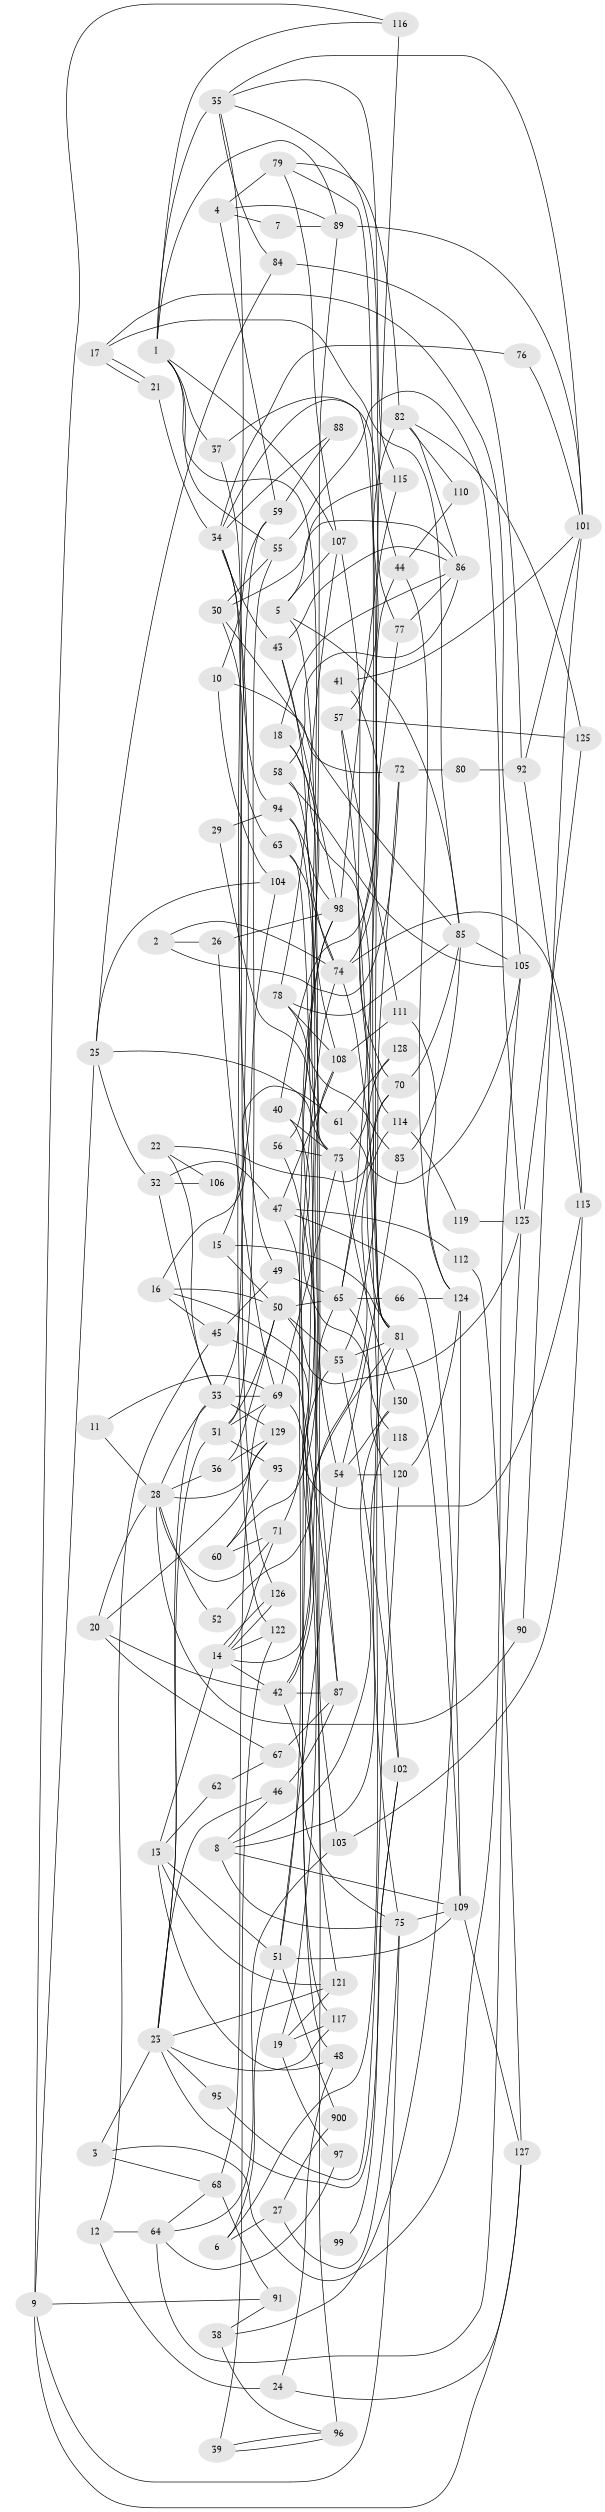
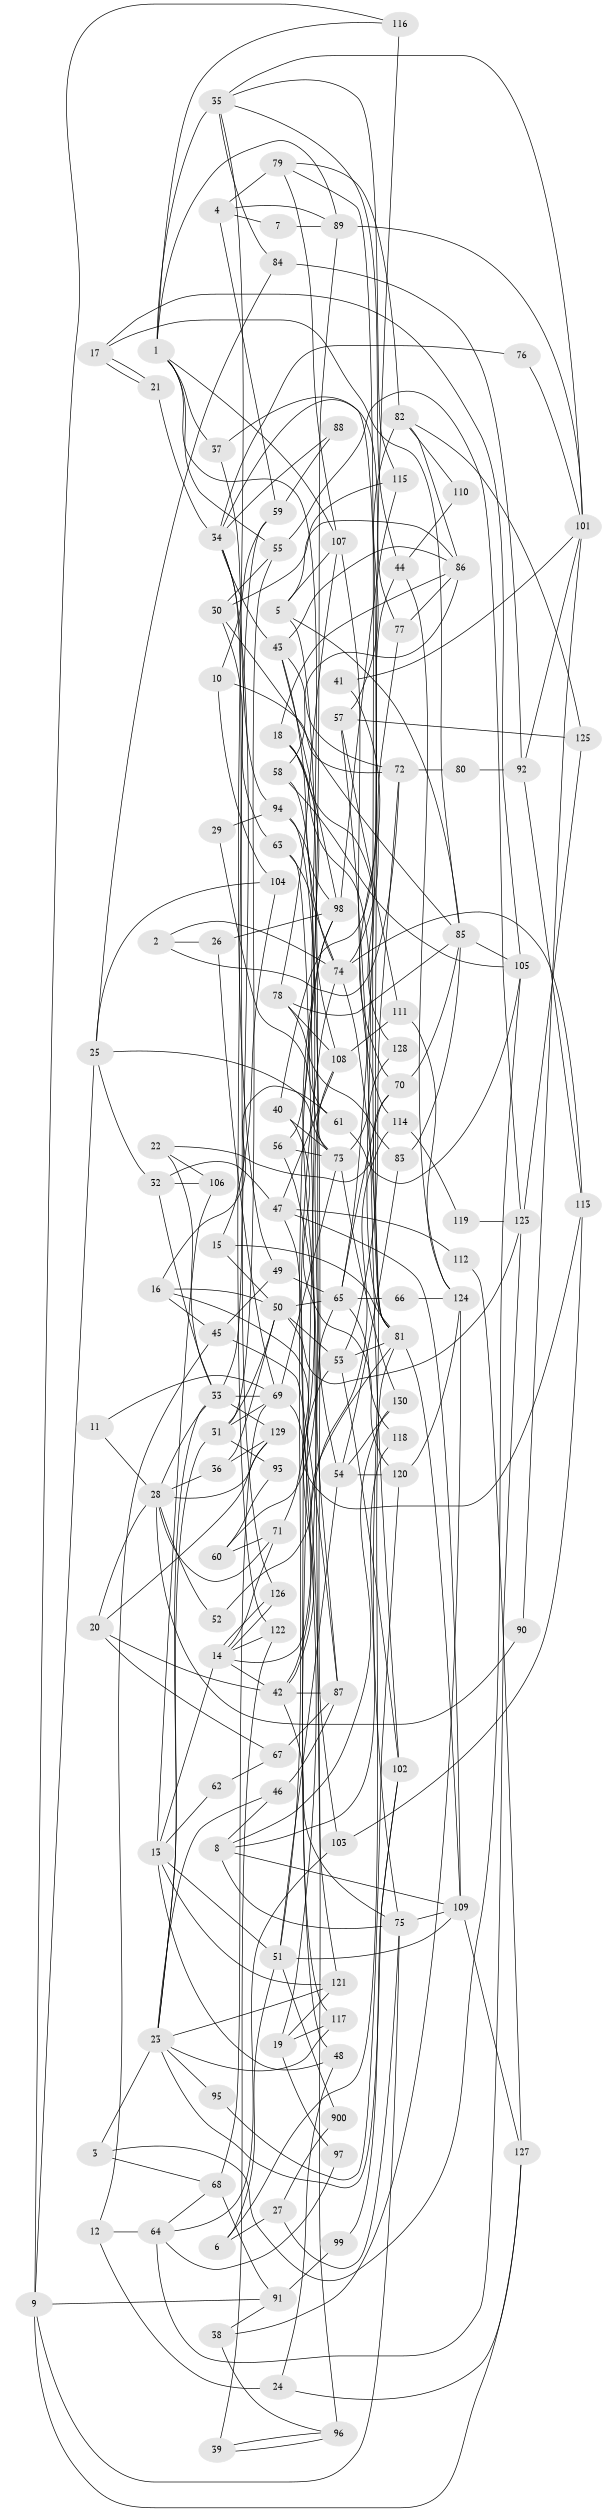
none -> (323, 739)
(360, 1095) -> (364, 858)
none -> (178, 1468)
none -> (310, 2270)
